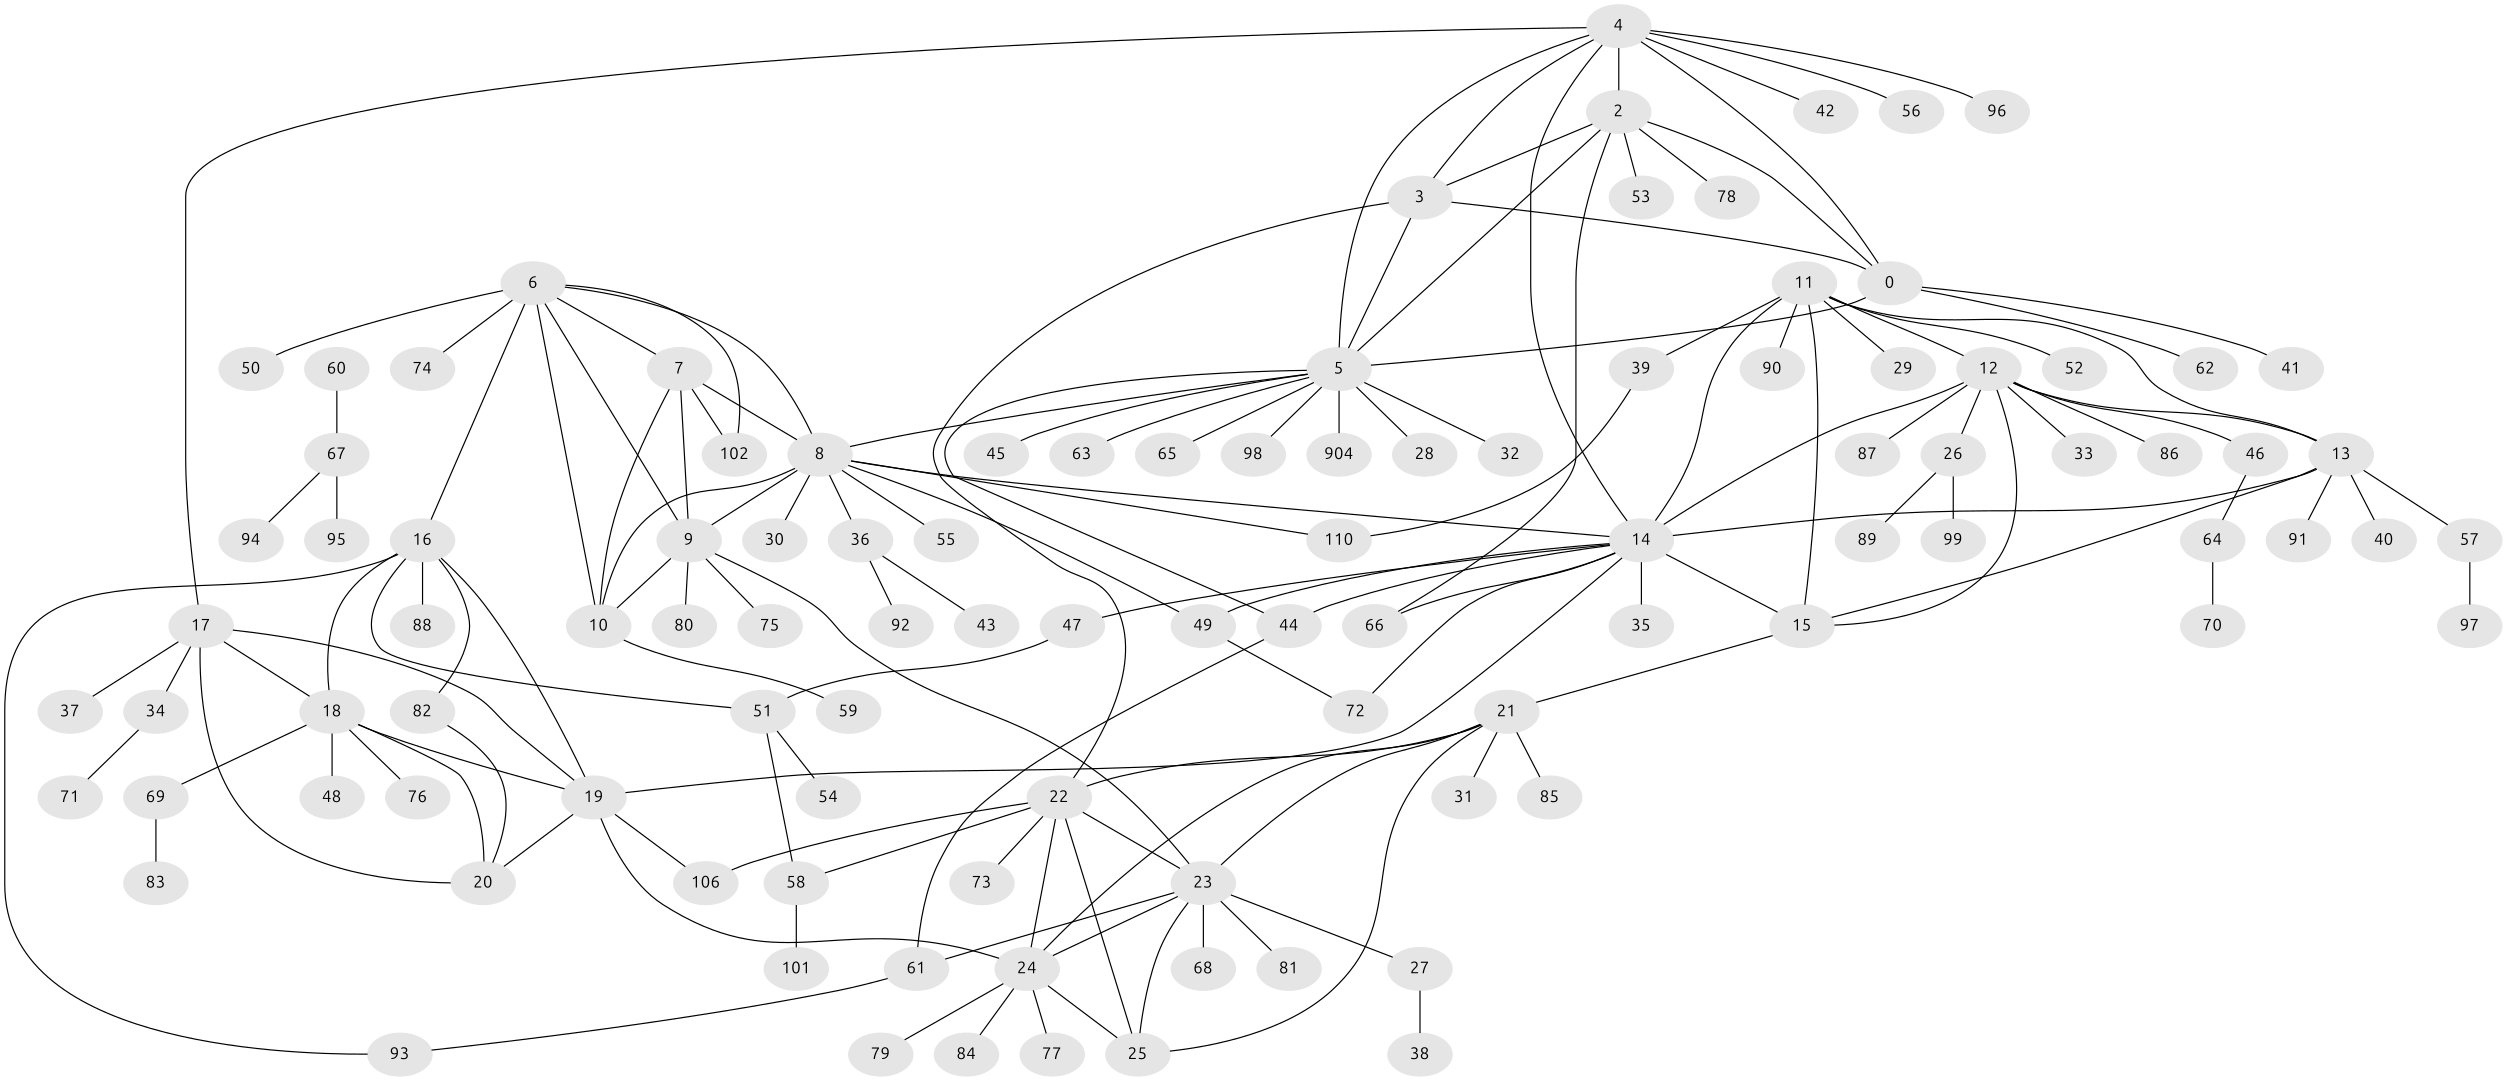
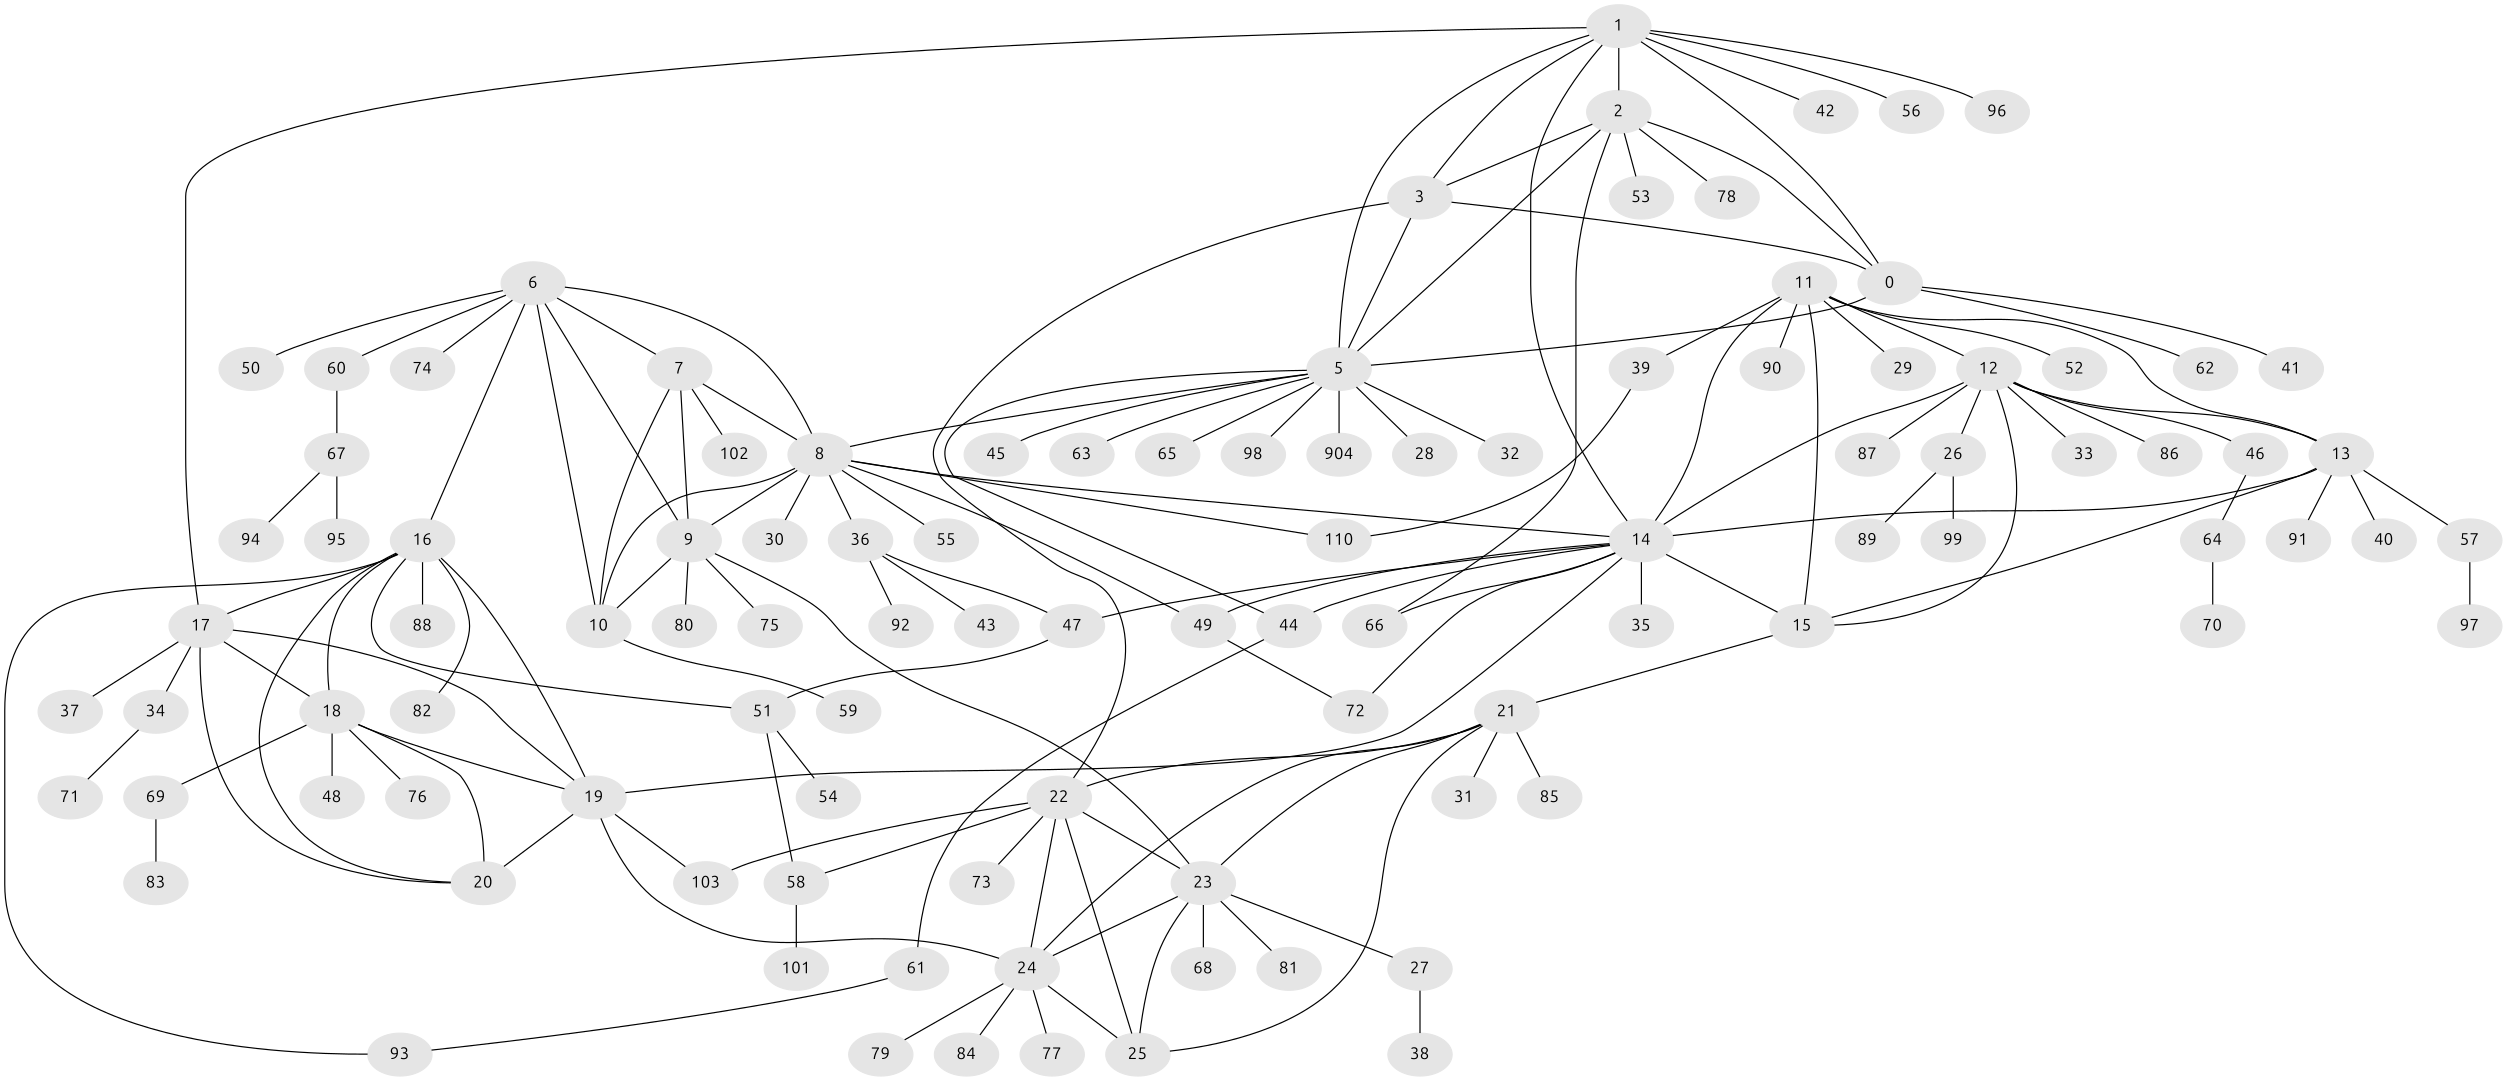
(1619, 26) -> (1619, 26)
(711, 336) -> (434, 325)
none -> (967, 583)
none -> (313, 584)
(503, 783) -> (260, 739)
(706, 883) -> (706, 883)
(1054, 927) -> none
